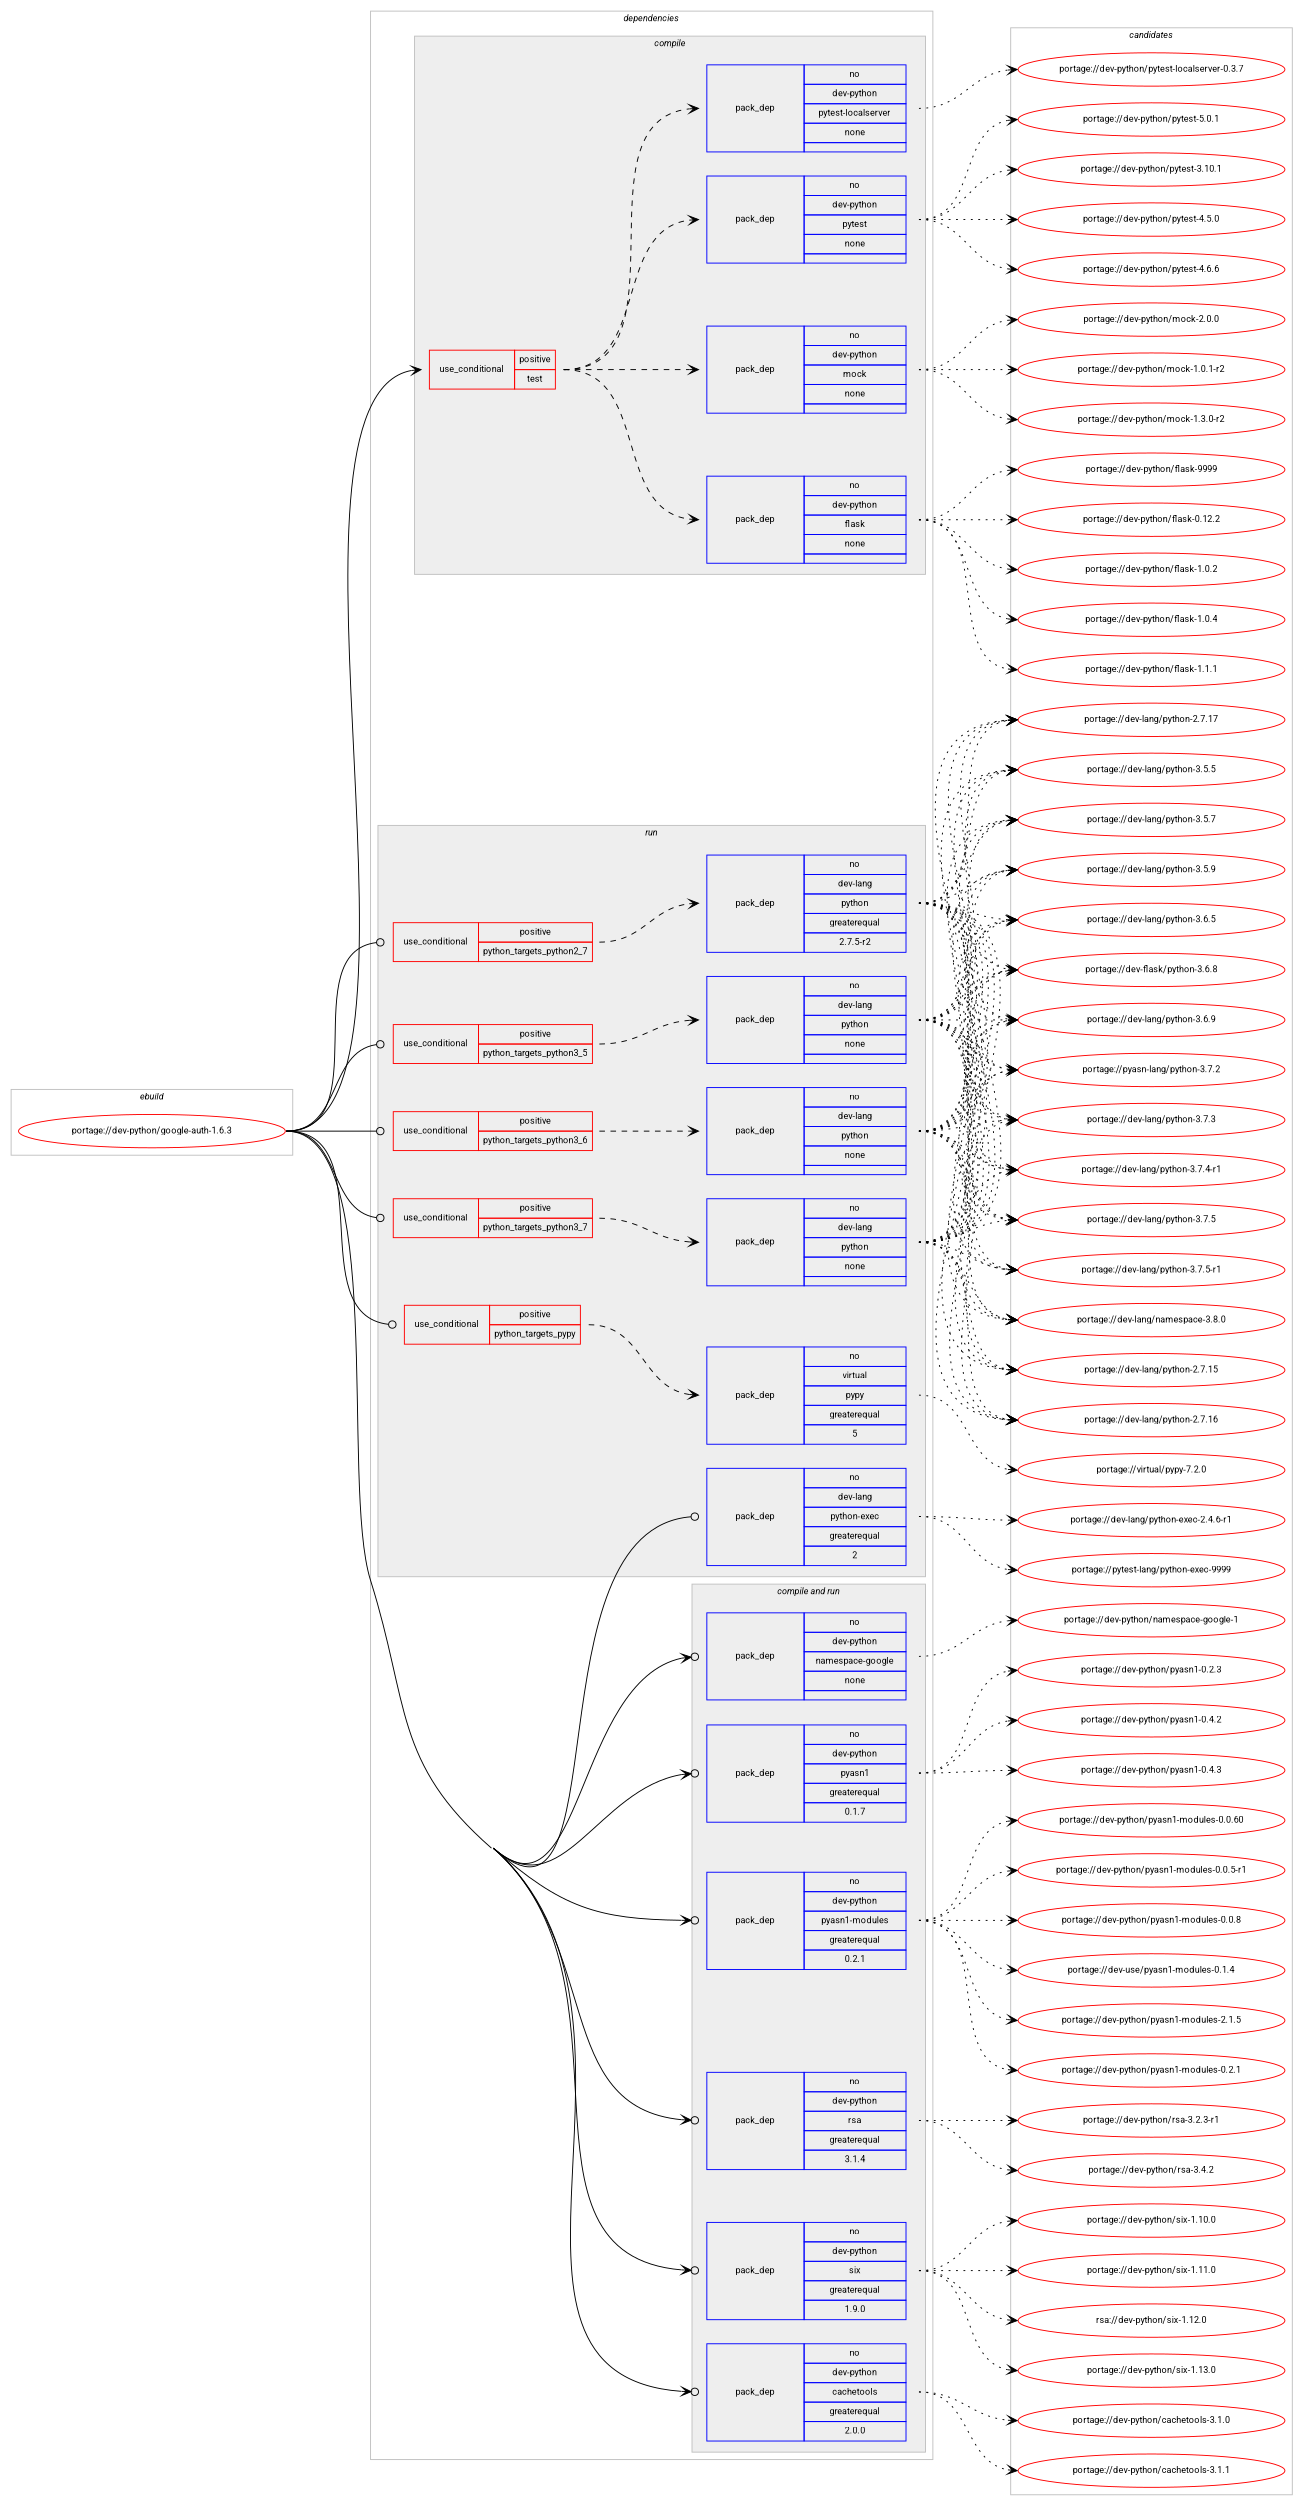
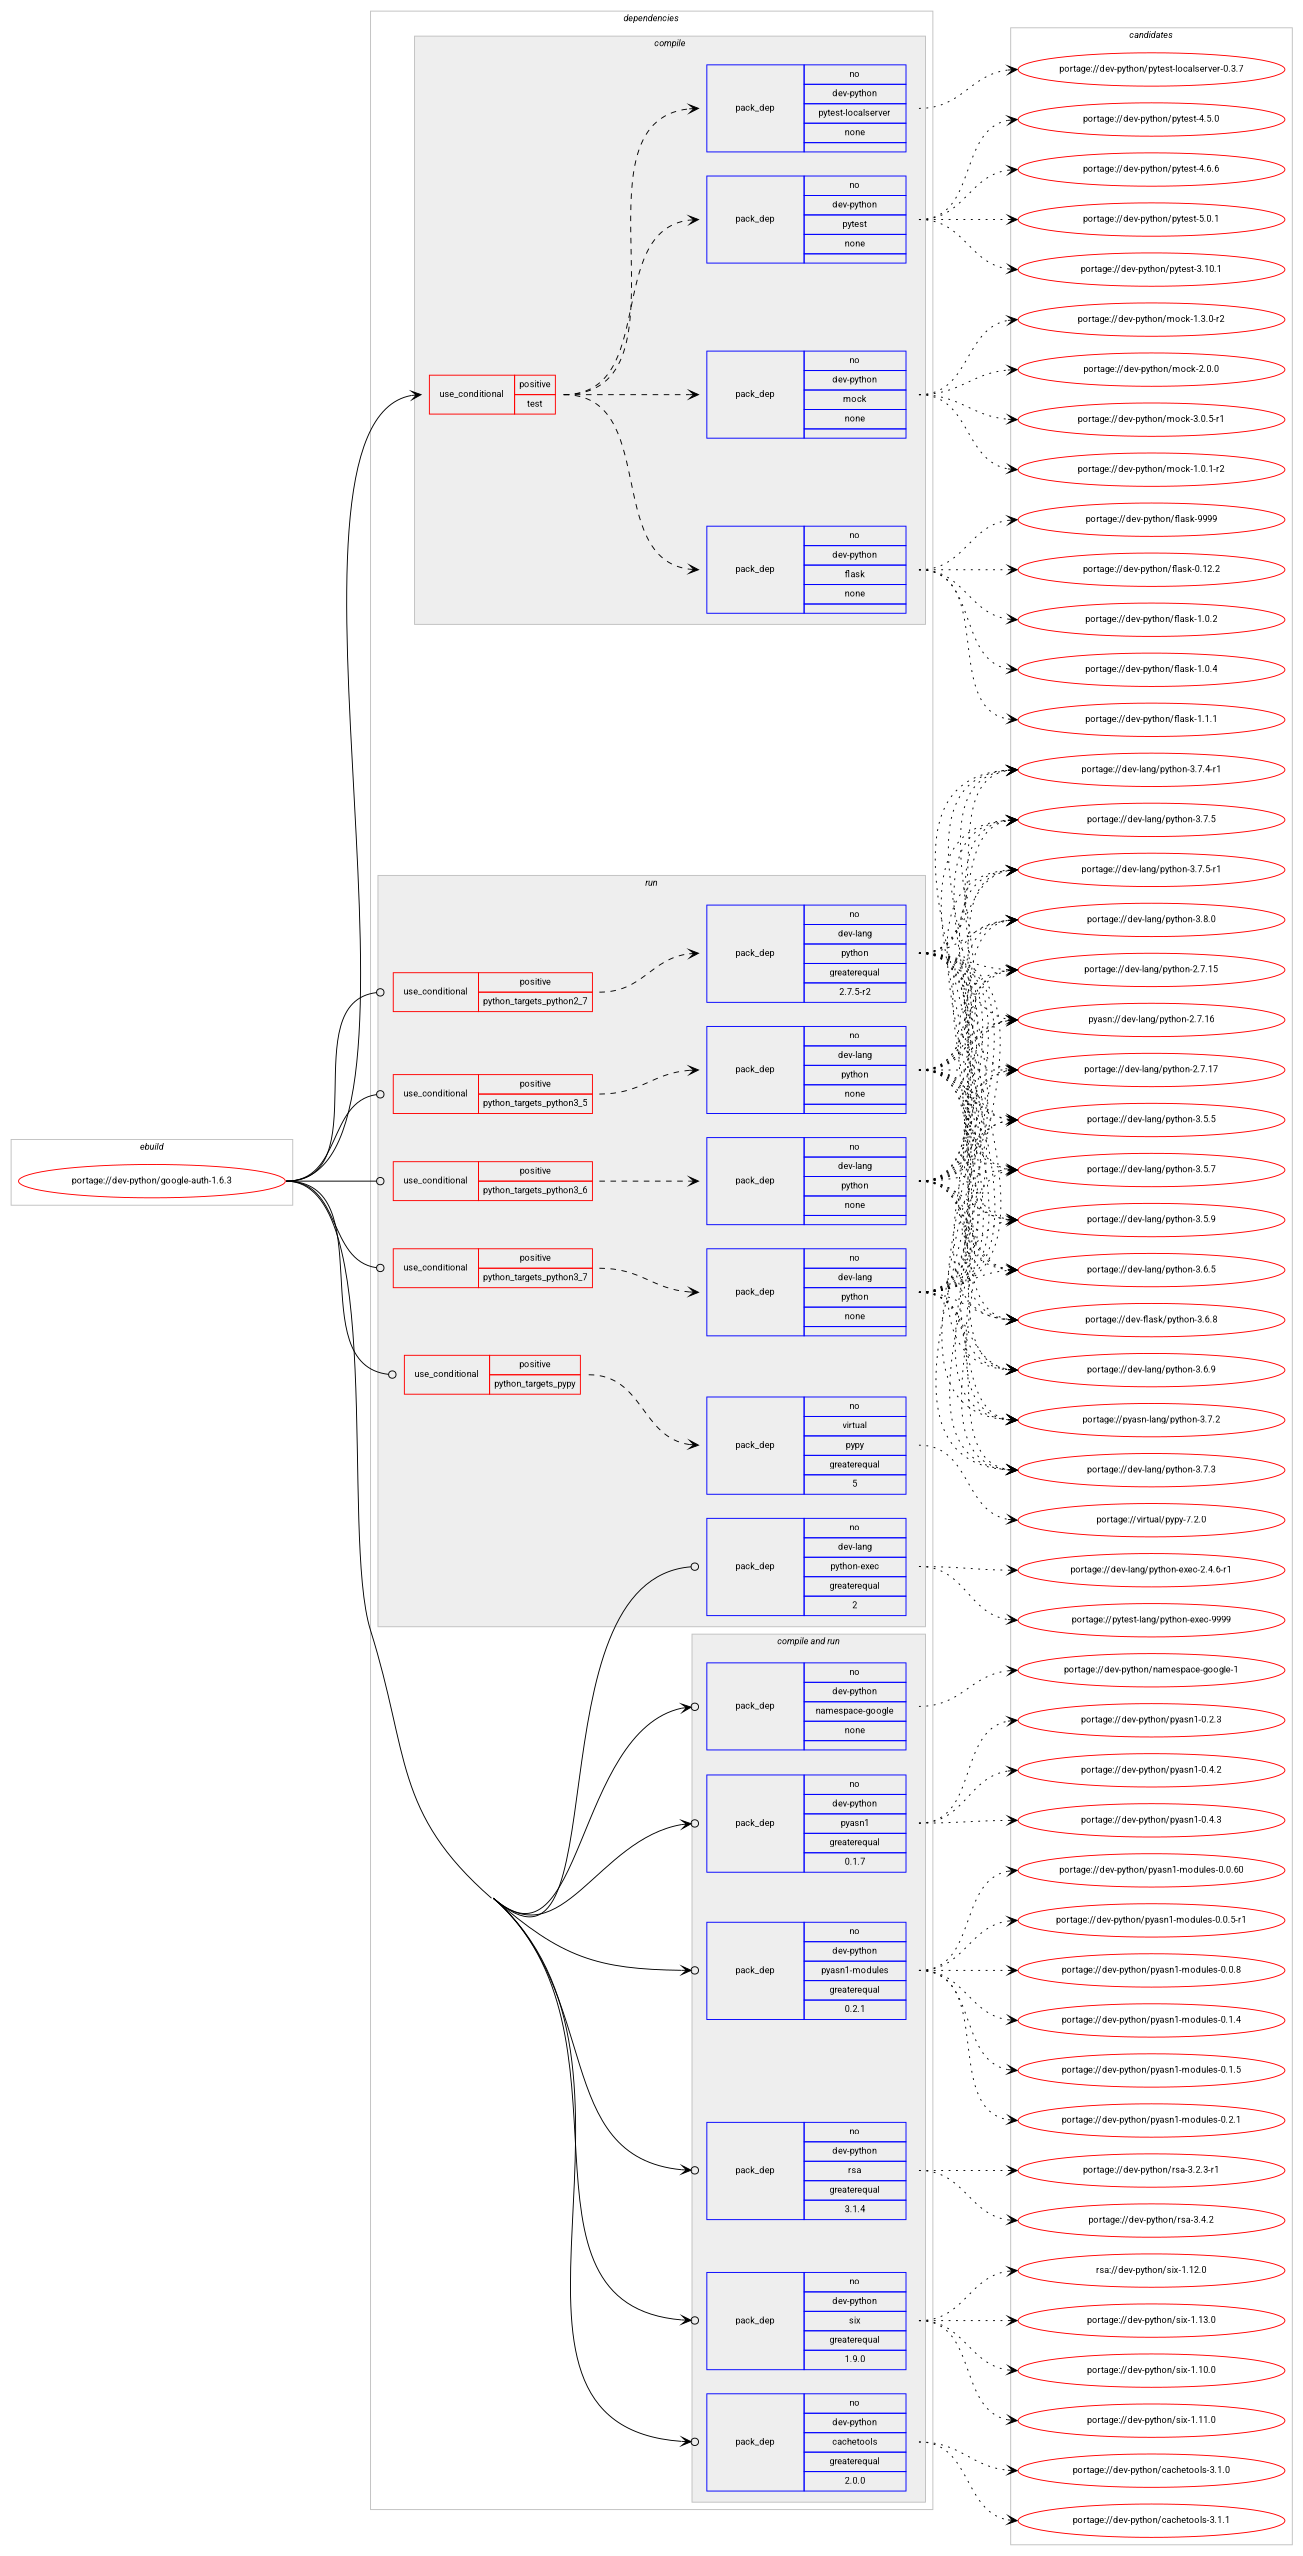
none -> (1152, 420)
(1152, 1320) -> (1152, 920)
(1152, 1420) -> (1152, 1020)
(1152, 1970) -> (1152, 2020)
(1152, 2020) -> (1152, 2070)
